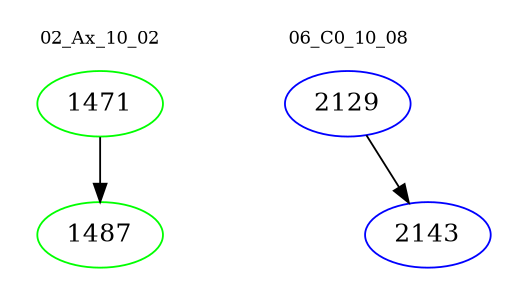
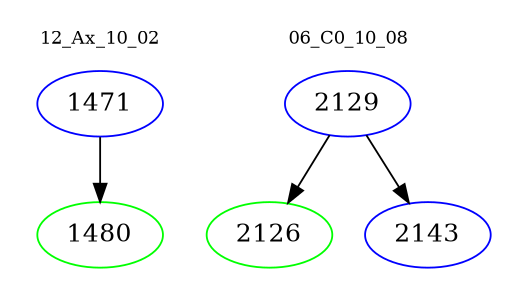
(100, 39) -> (100, 39)
(100, 104) -> (100, 104)
(100, 235) -> (100, 235)
none -> (269, 235)
